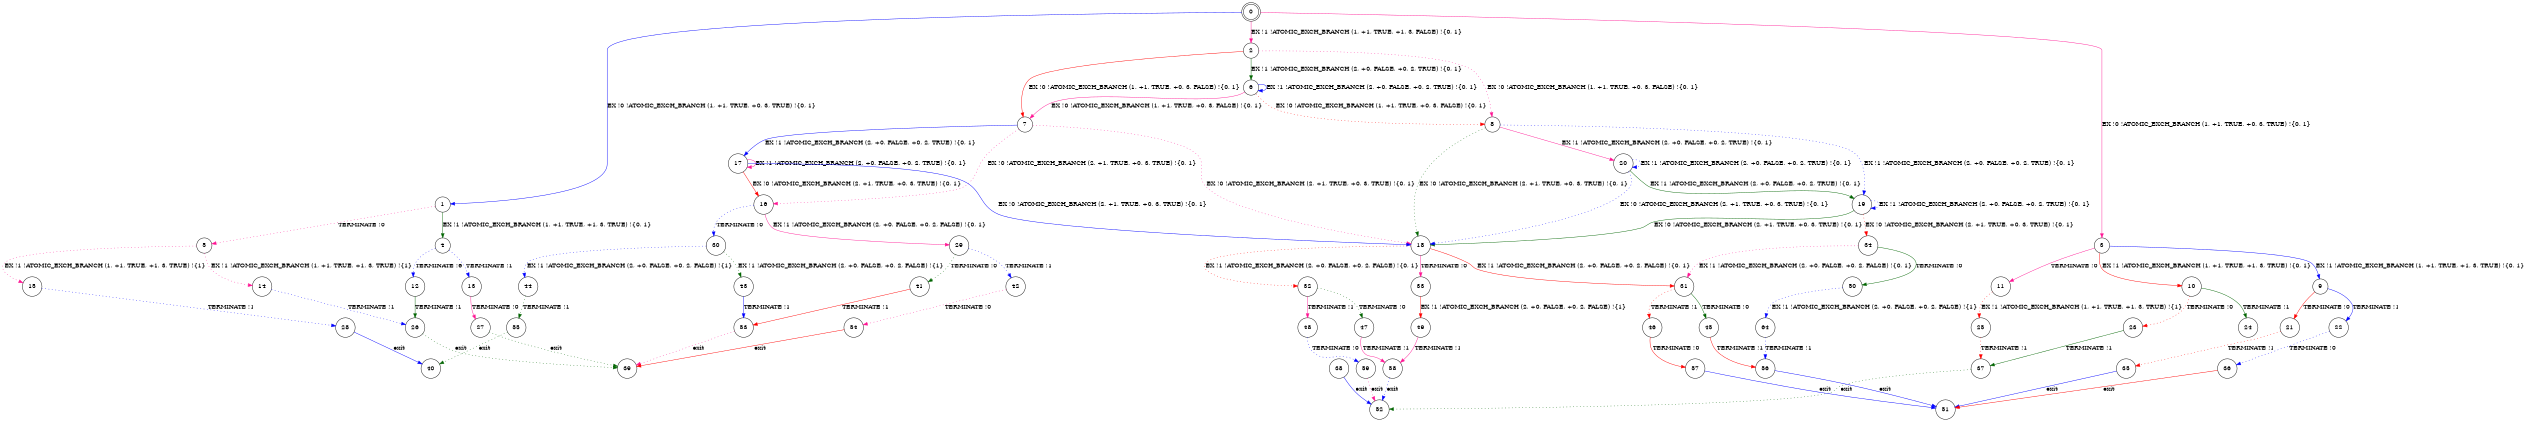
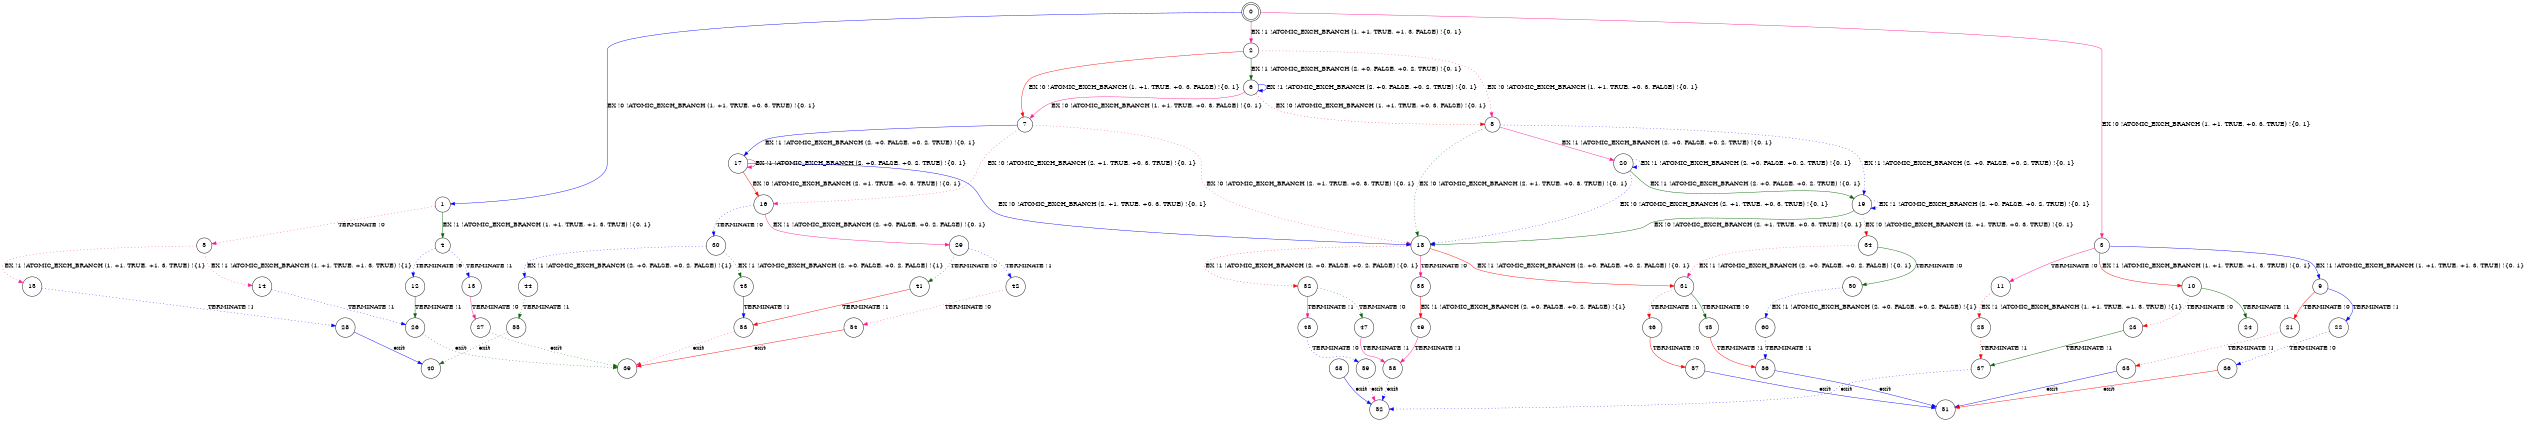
(1765, 328) -> (1765, 328)
(1684, 404) -> (1684, 404)
